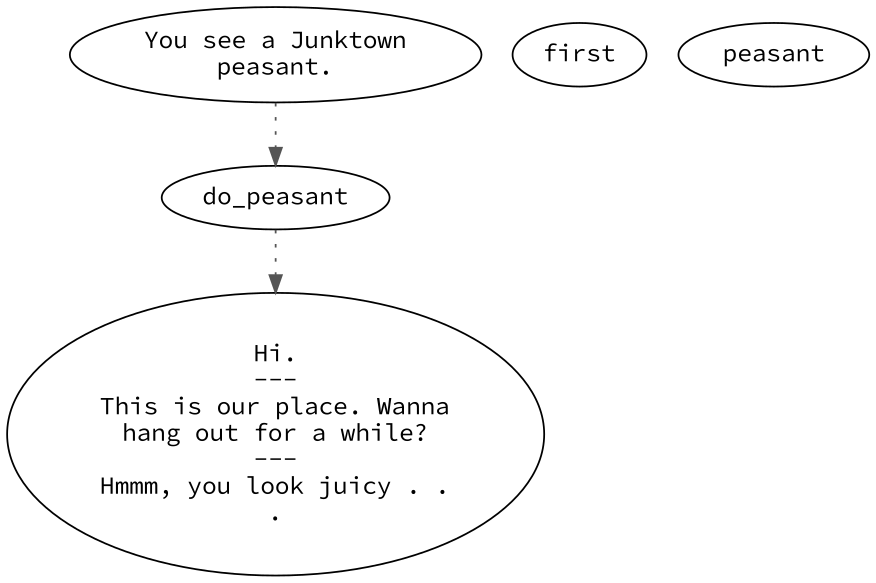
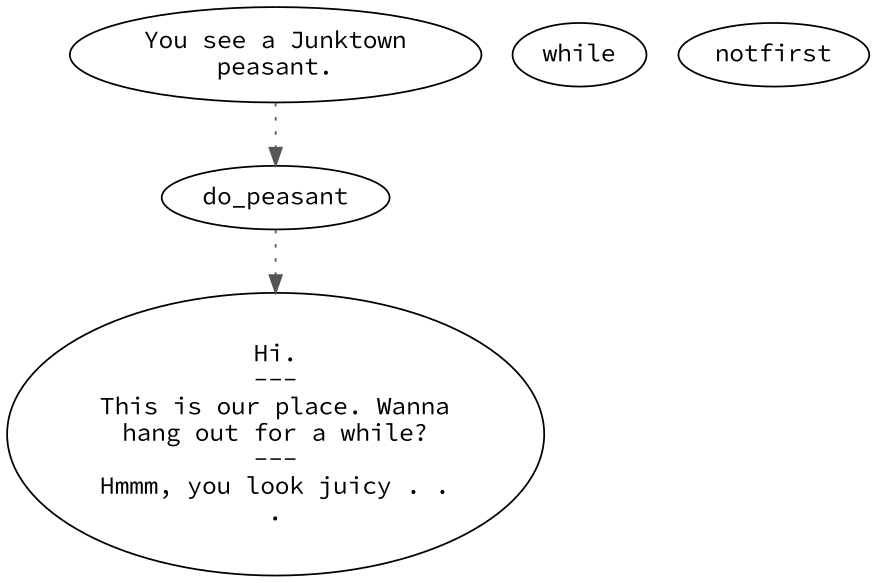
(580, 55) -> (580, 55)
(774, 55) -> (774, 55)
